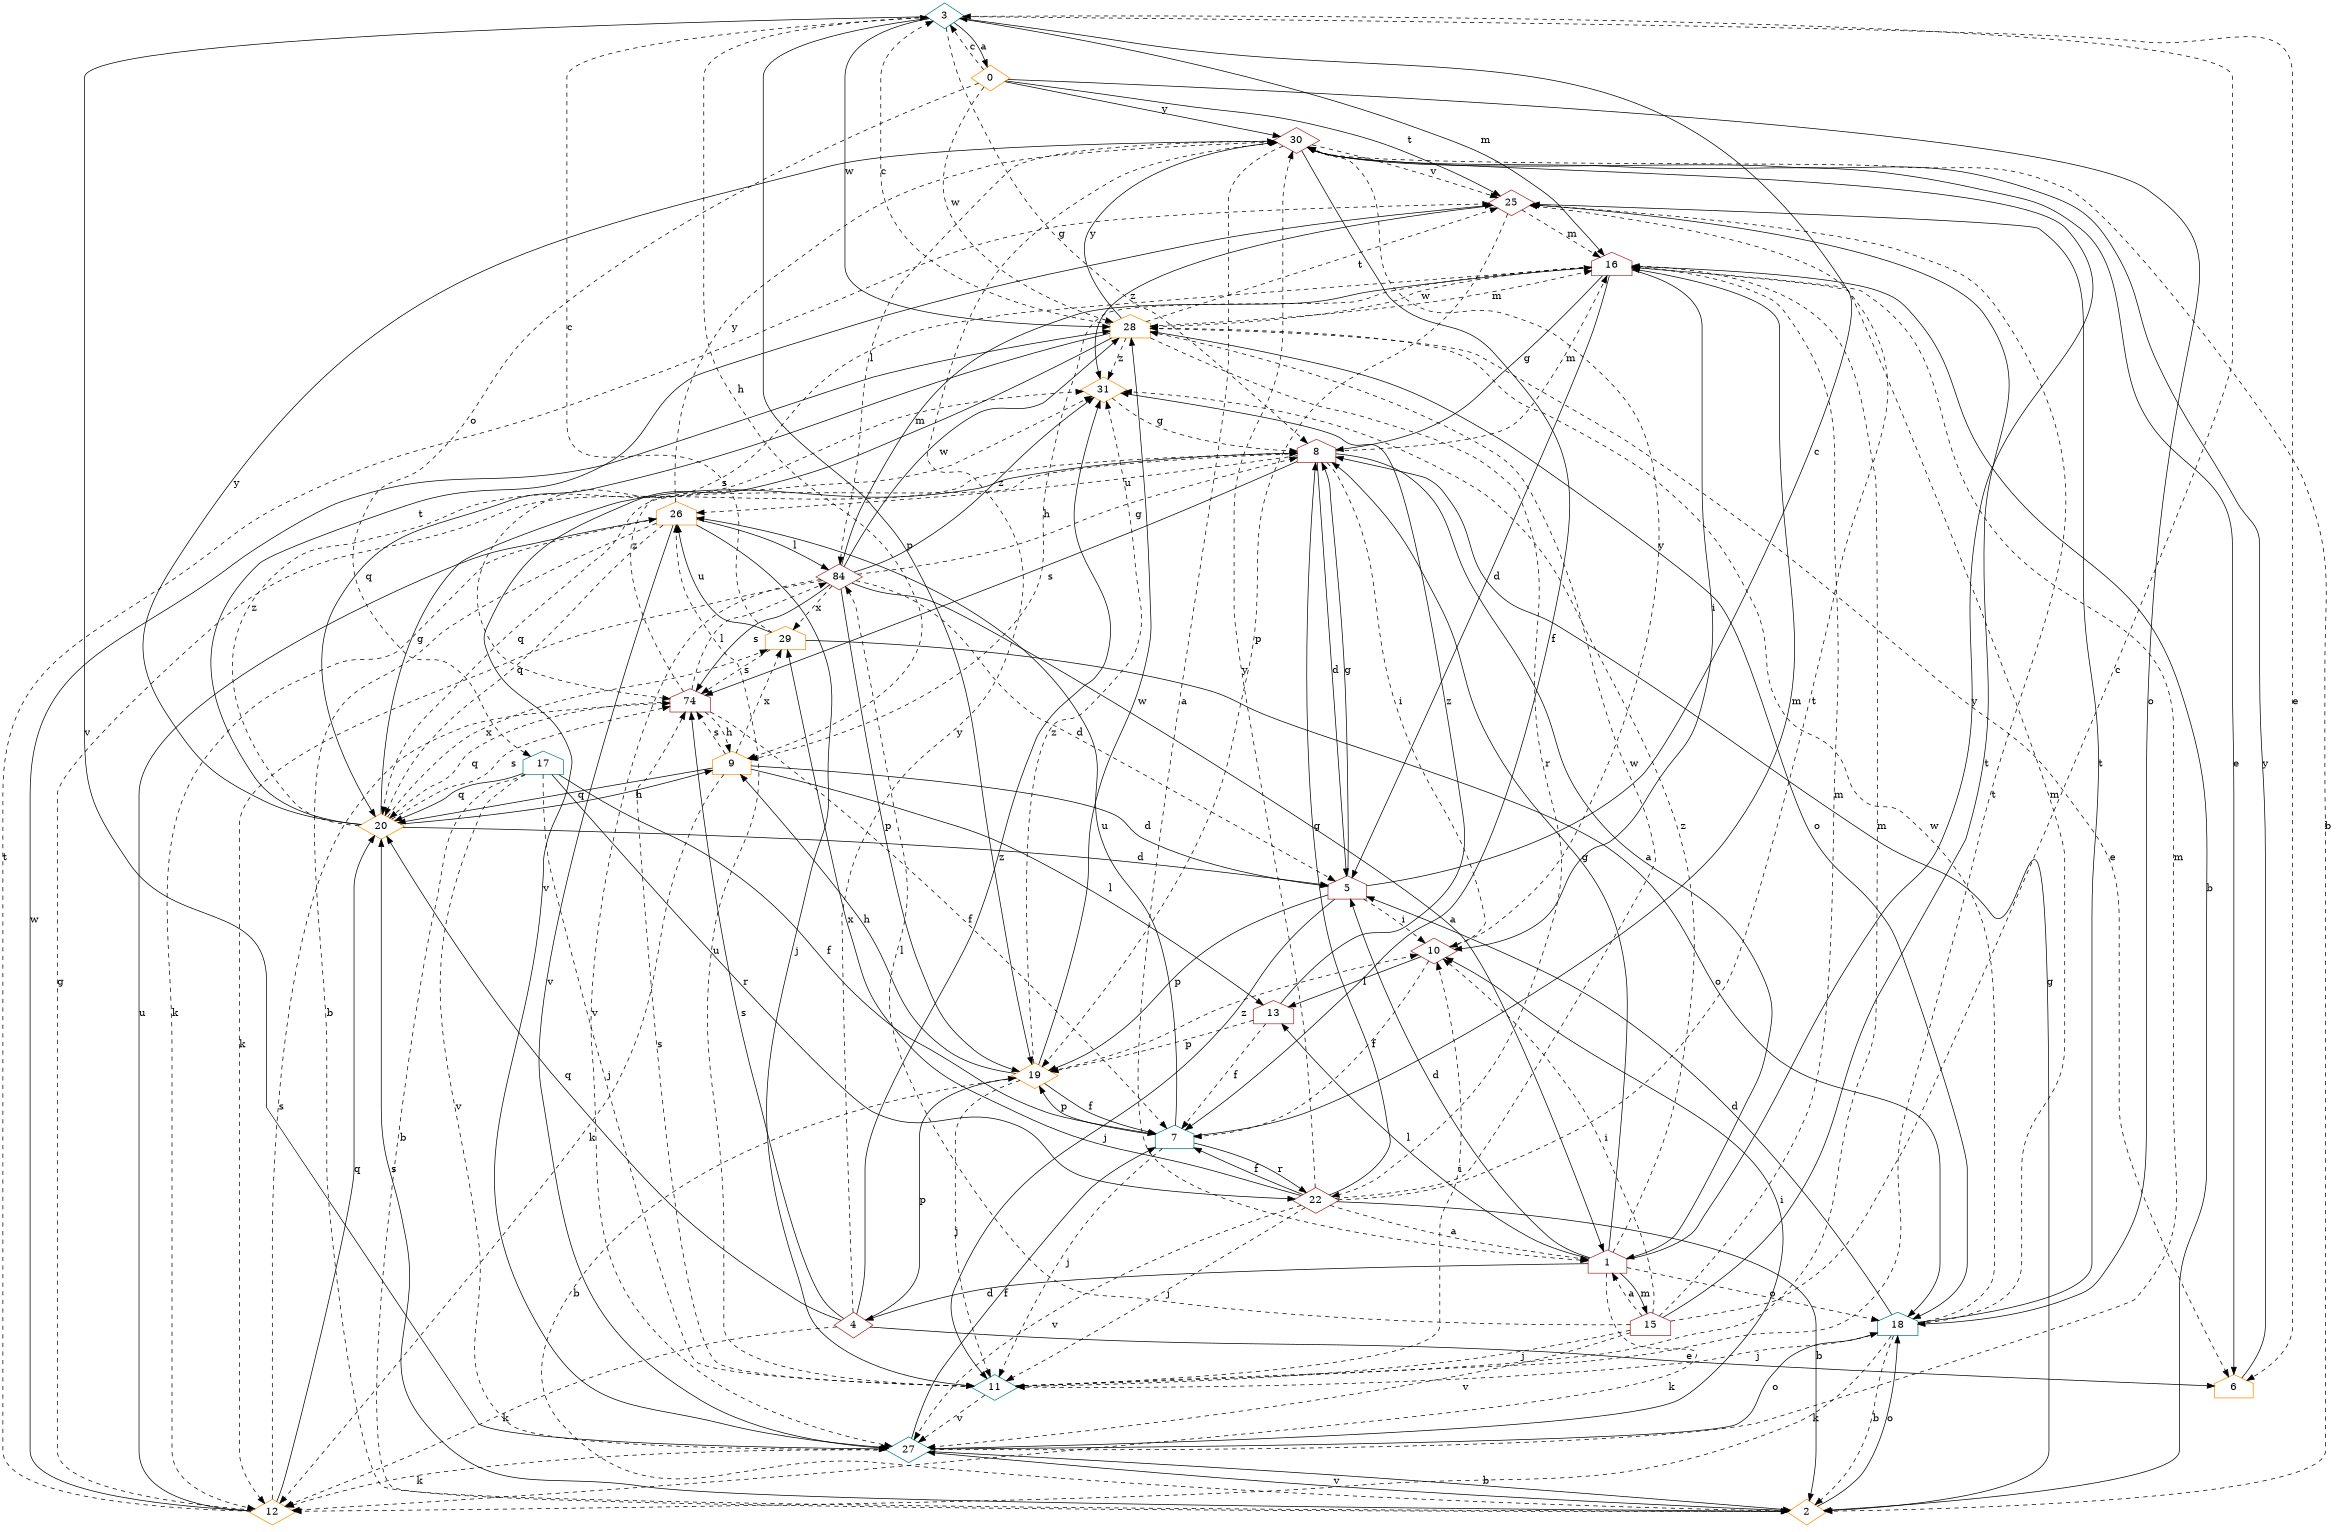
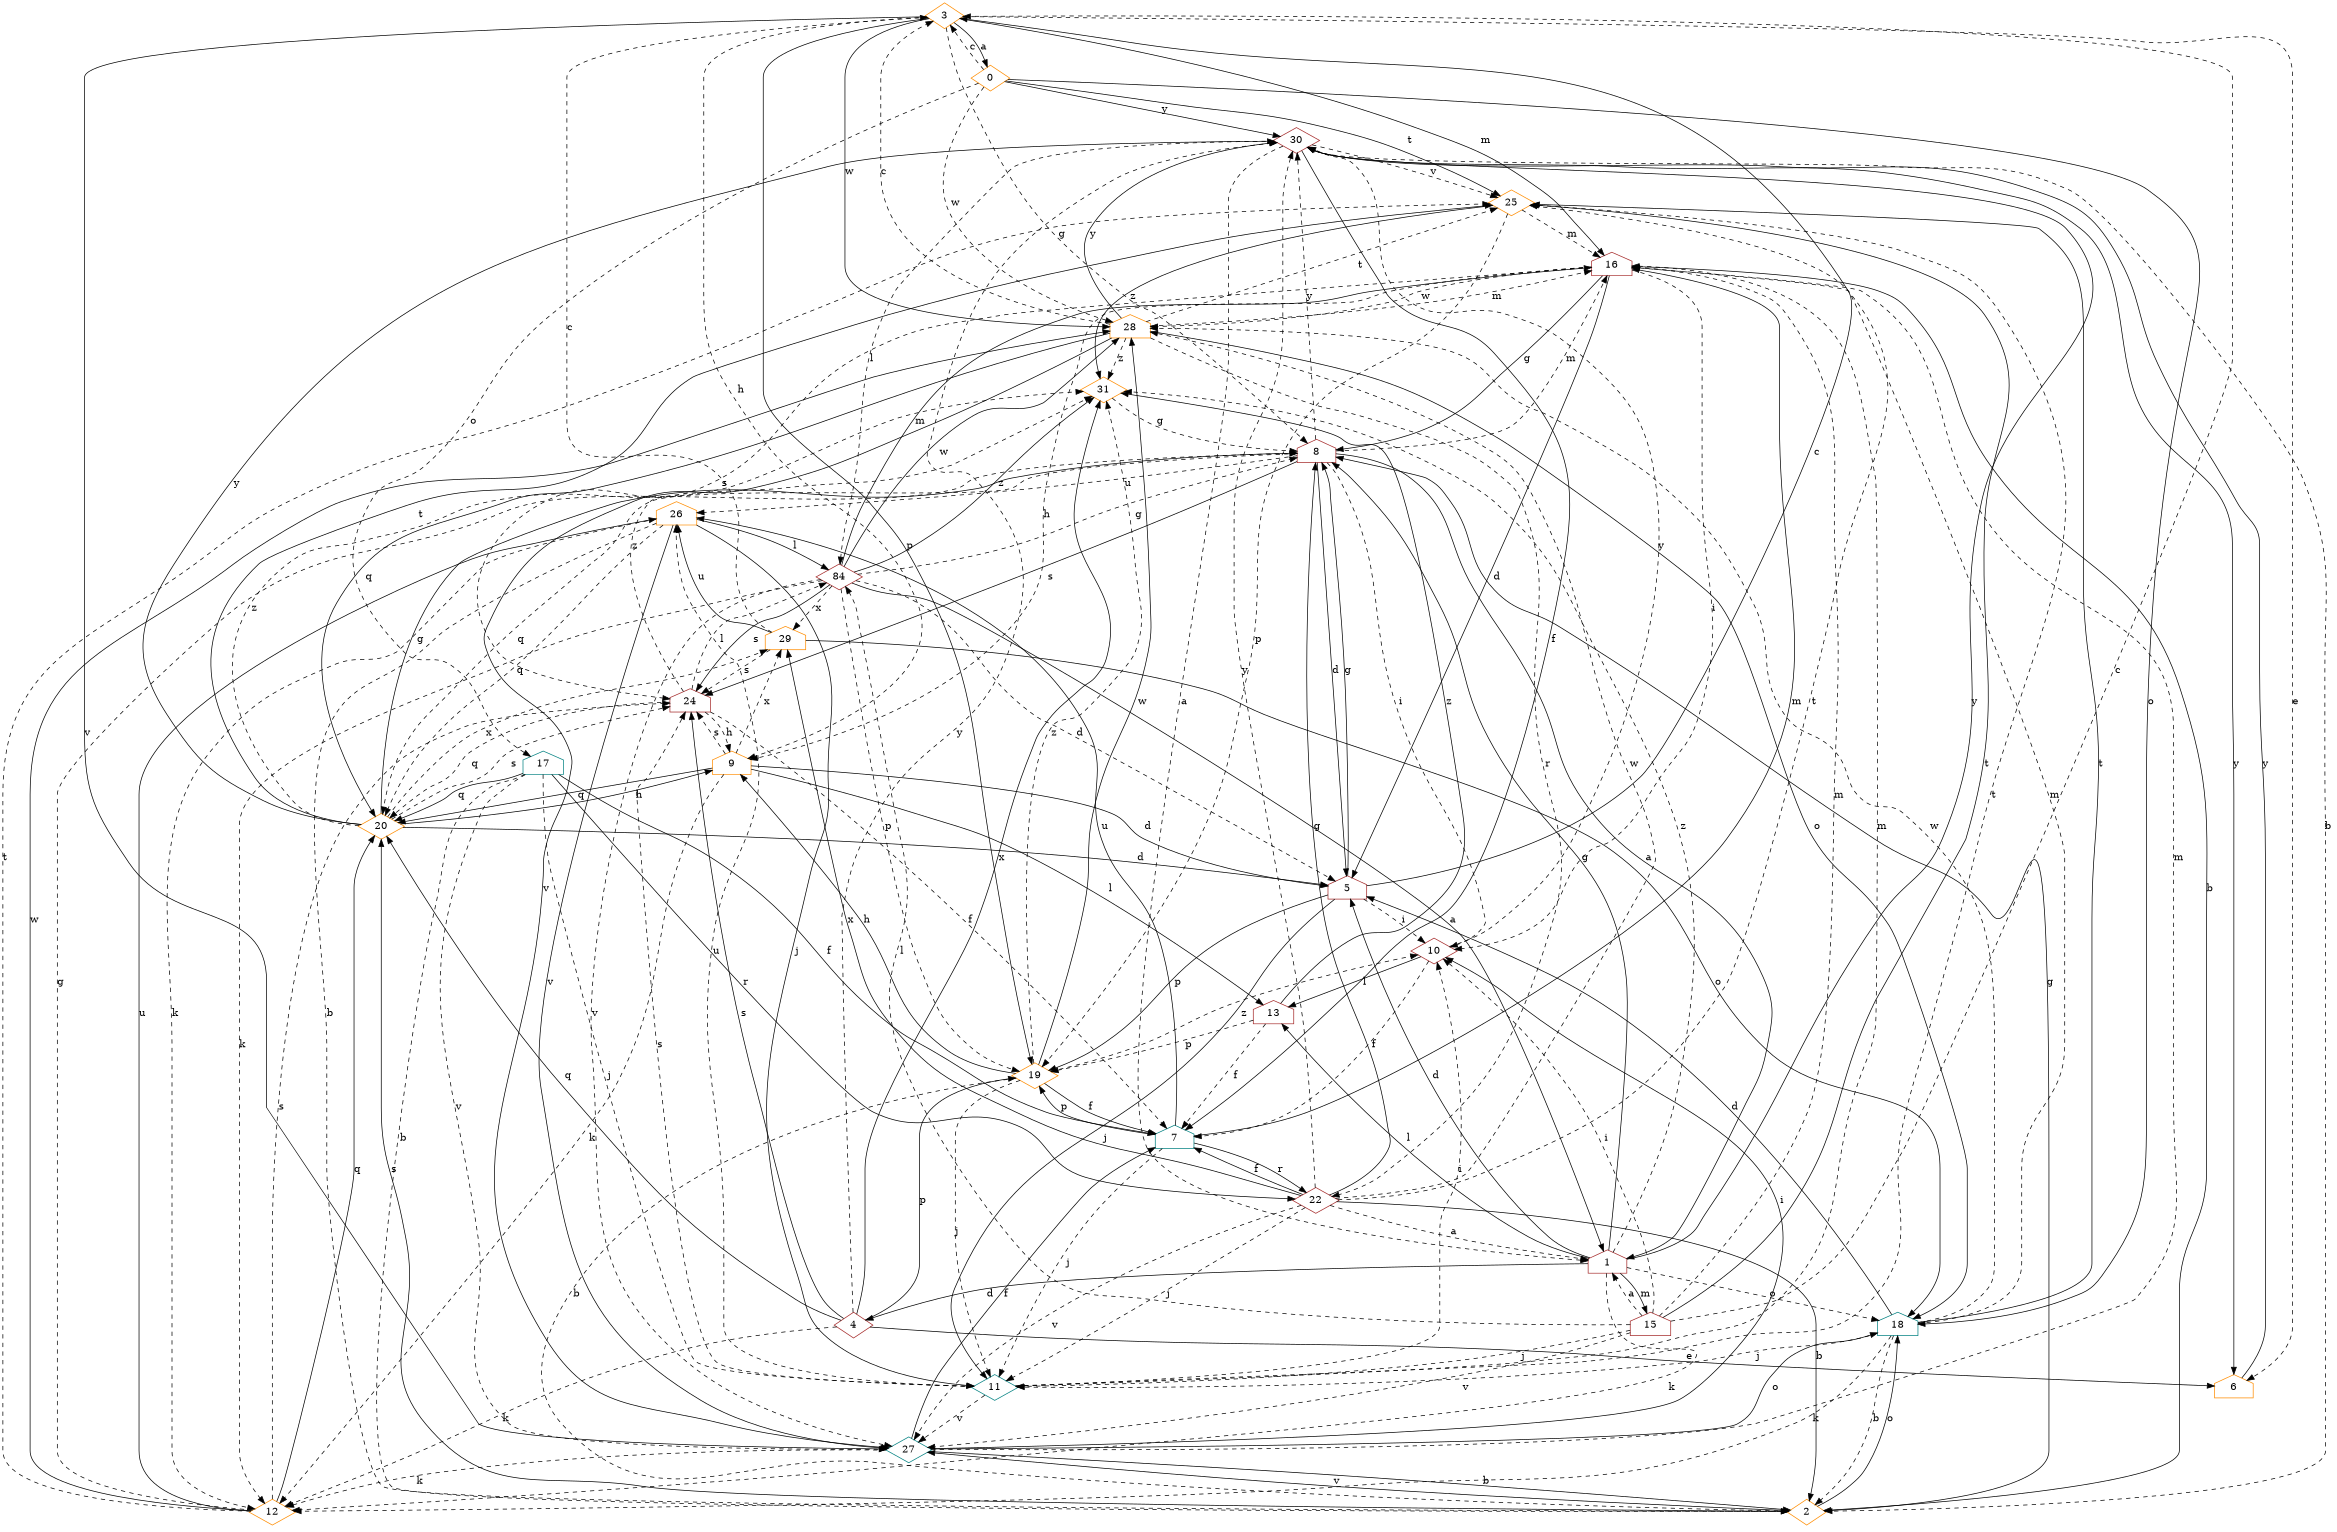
(945, 16) -> (945, 16)
(1511, 203) -> (1511, 203)
(867, 212) -> (1308, 321)
(1896, 645) -> none
(1712, 648) -> (1712, 648)
(690, 702) -> (690, 702)
(2236, 764) -> (2236, 764)
(885, 837) -> (885, 837)
(1002, 858) -> (1002, 858)
